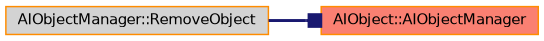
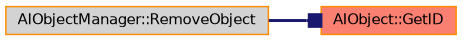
(430, 21) -> (389, 21)
